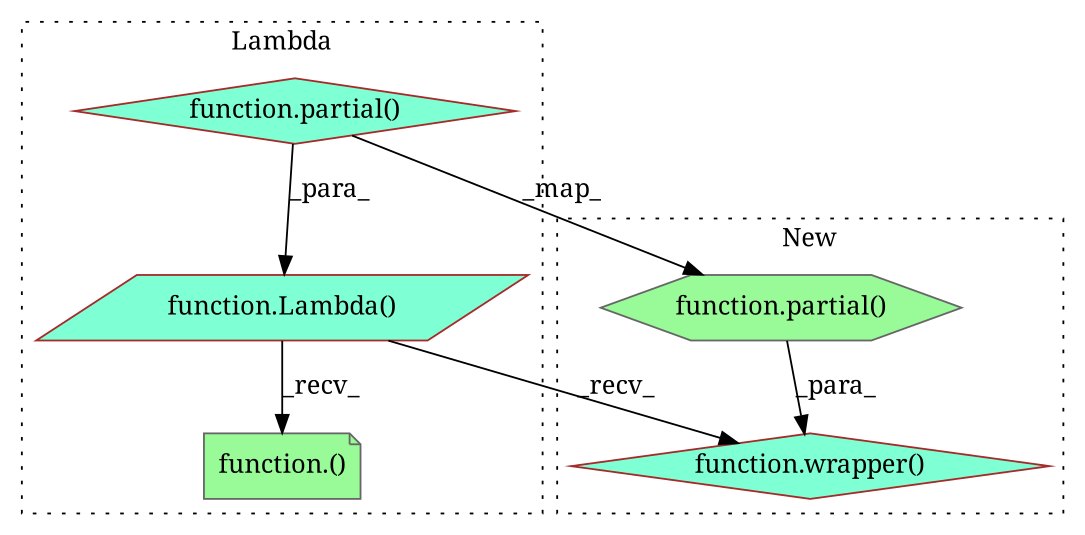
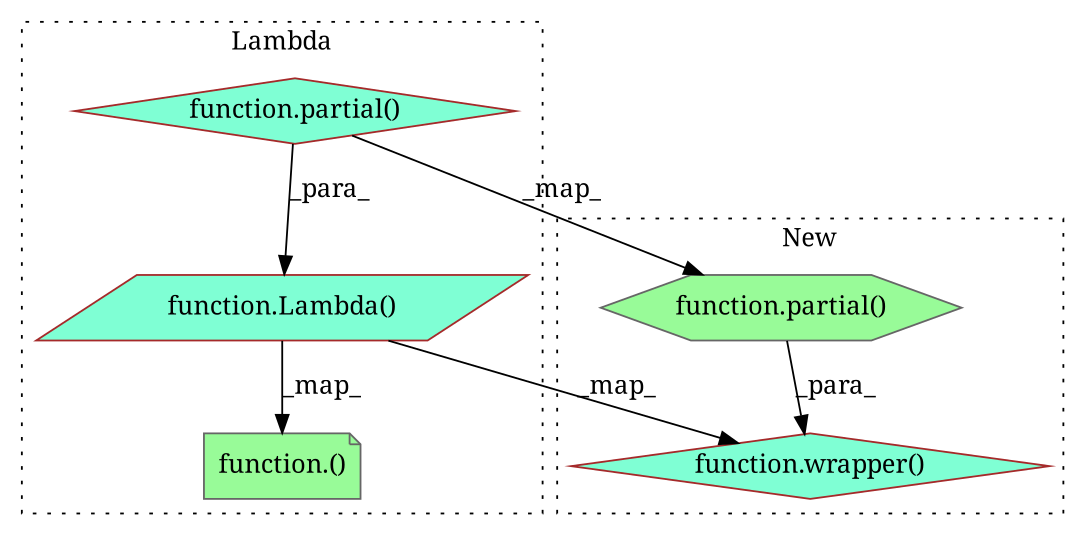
(321, 387) -> (322, 387)
(616, 387) -> (617, 387)
